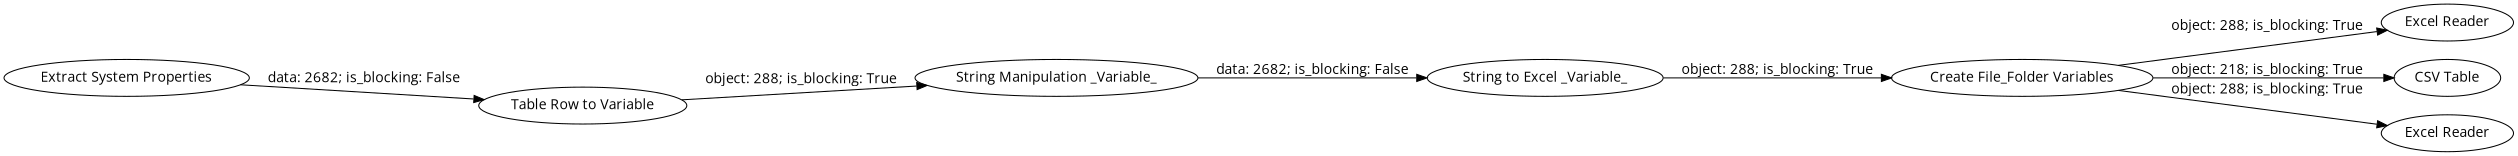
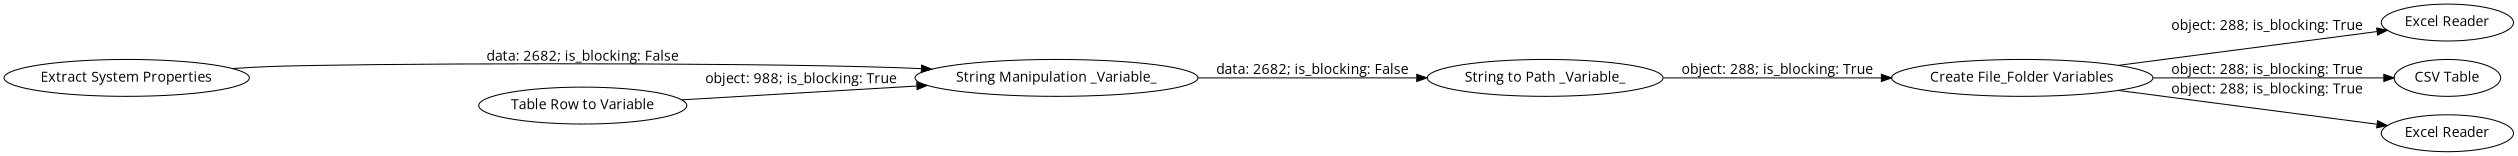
(2267, 70) -> (2267, 70)
(1545, 78) -> (1545, 78)
(801, 79) -> (801, 79)
(357, 92) -> (577, 64)
